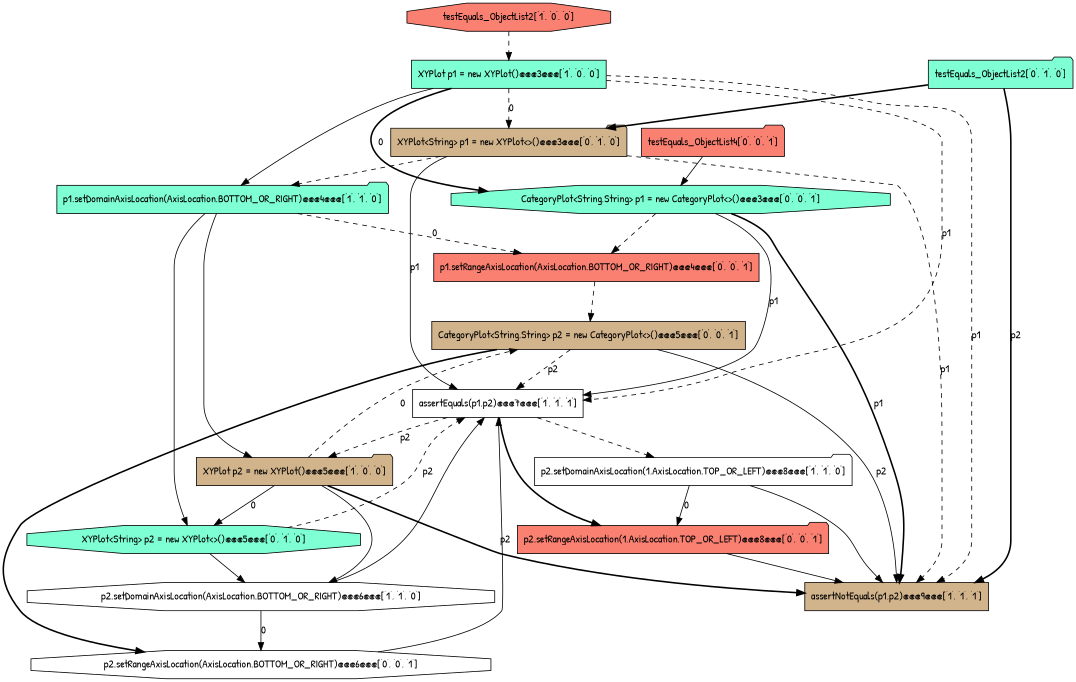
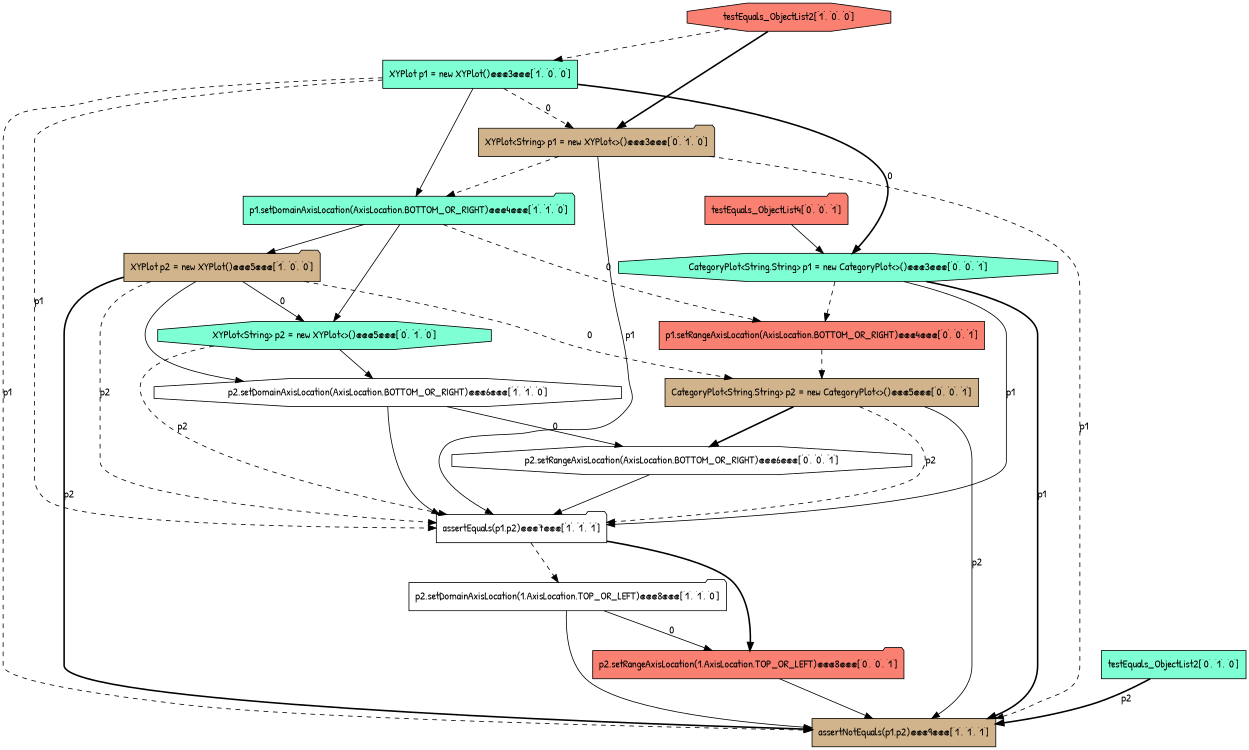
(1001, 74) -> (1174, 665)
(772, 106) -> (696, 78)
(498, 403) -> (522, 529)
(391, 435) -> (158, 490)
